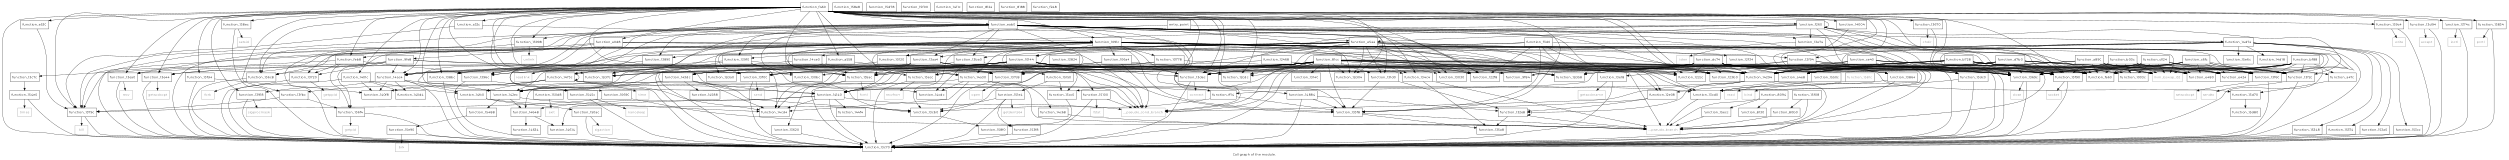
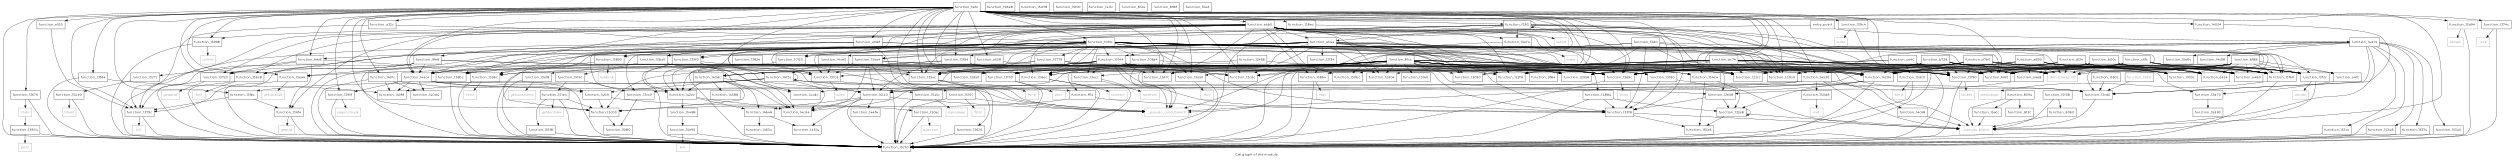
(1651, 16) -> (25, 120)
none -> (1457, 59)
(617, 95) -> none
